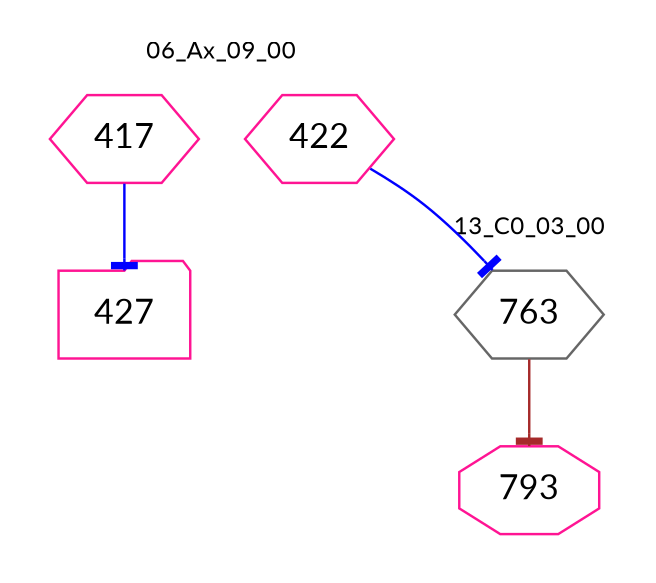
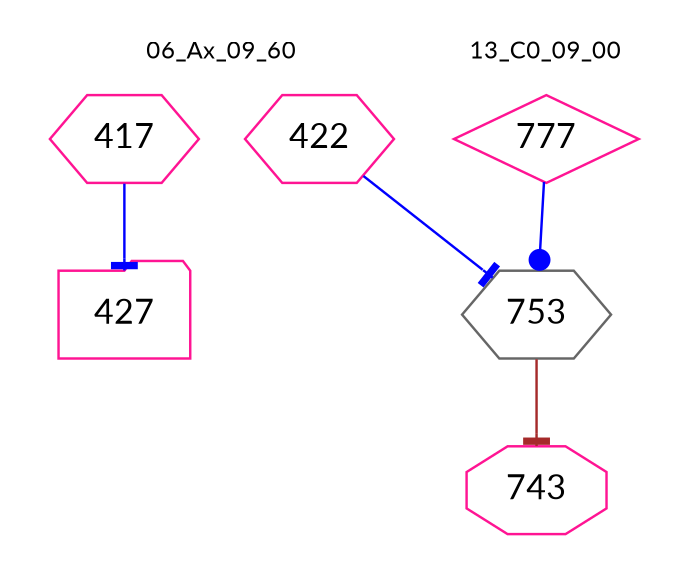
(222, 52) -> (222, 52)
none -> (546, 139)
(530, 228) -> (546, 52)
(529, 315) -> (537, 315)
(529, 490) -> (537, 490)
